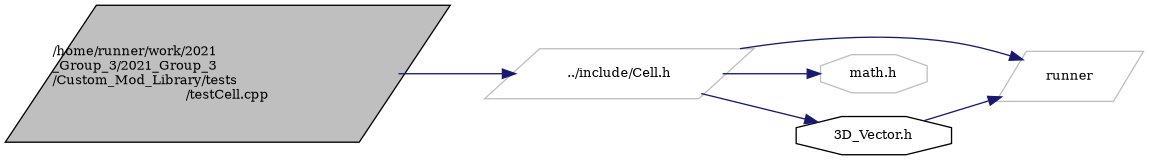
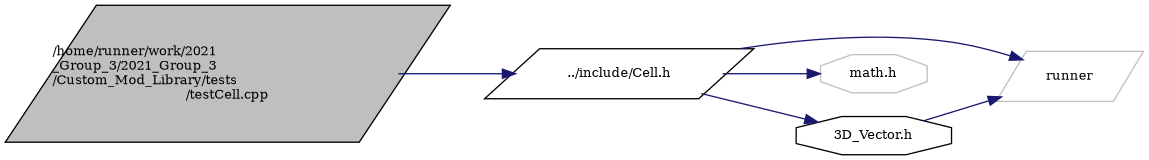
(619, 74) -> (619, 74)
